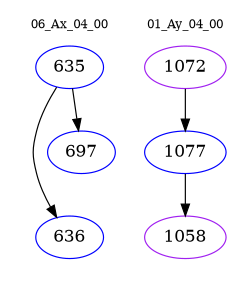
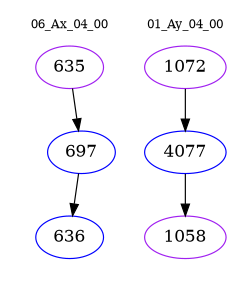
(70, 67) -> (70, 67)
(34, 146) -> (76, 189)
(185, 152) -> (185, 152)
